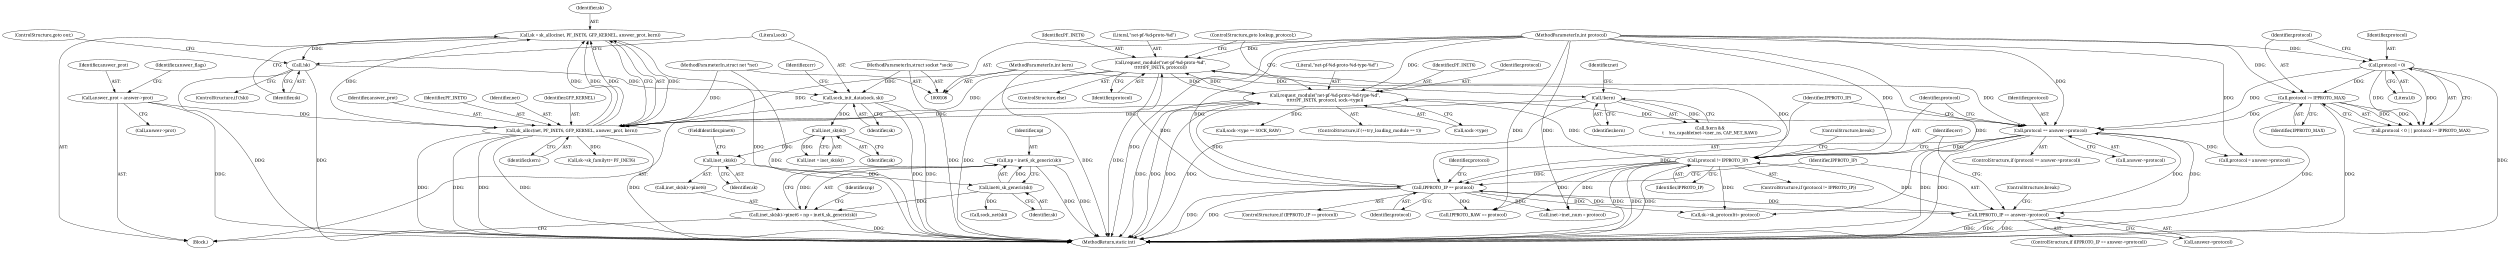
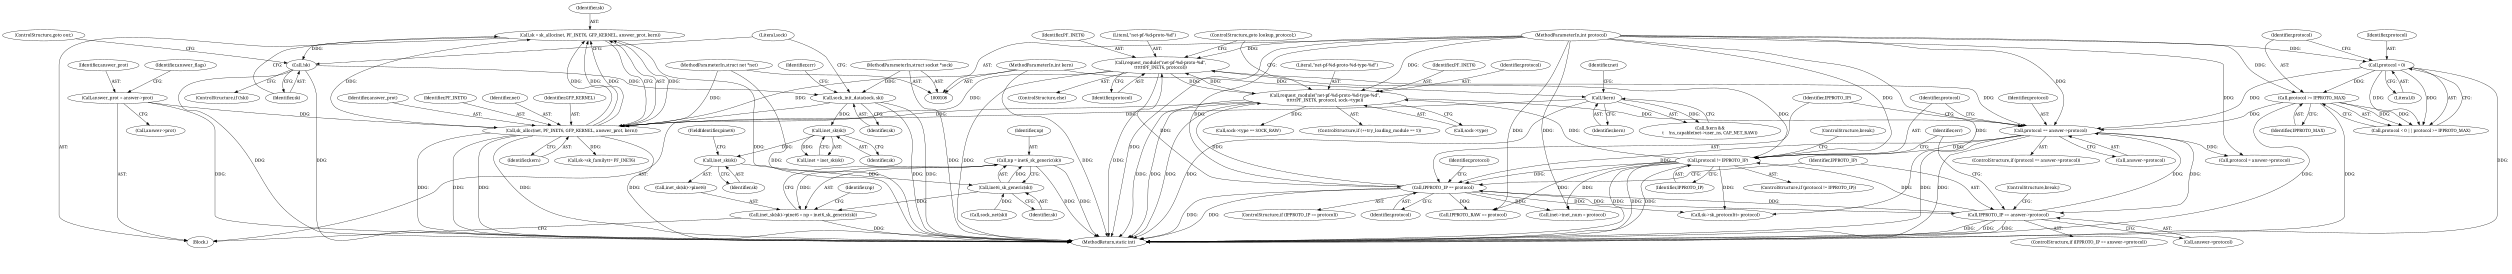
(842, 65) -> (842, 65)
(987, 199) -> (999, 203)
